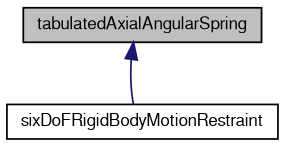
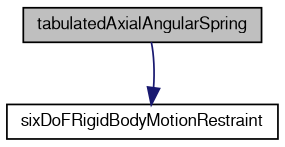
(131, 82) -> (154, 65)
